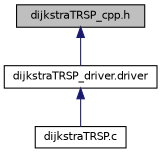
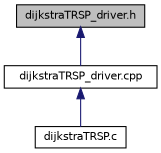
(81, 16) -> (81, 16)
(81, 77) -> (81, 77)
